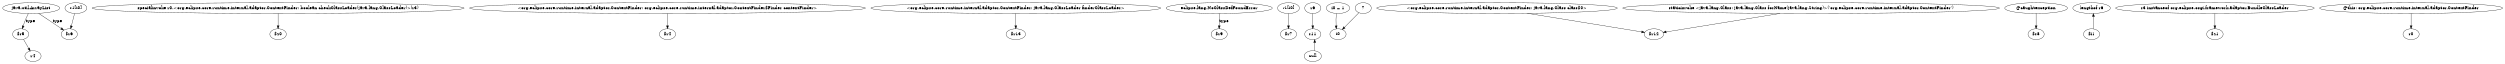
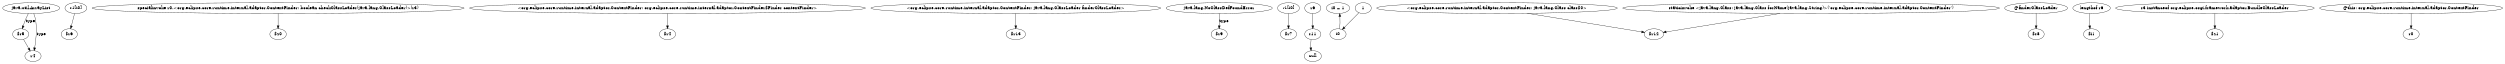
(1219, 8) -> (1219, 8)
(1363, 8) -> (1363, 8)
(2036, 8) -> (2036, 8)
(1336, 20) -> (1340, 23)
(50, 21) -> (36, 31)
(2094, 23) -> (2090, 20)
(1315, 47) -> (1311, 44)
